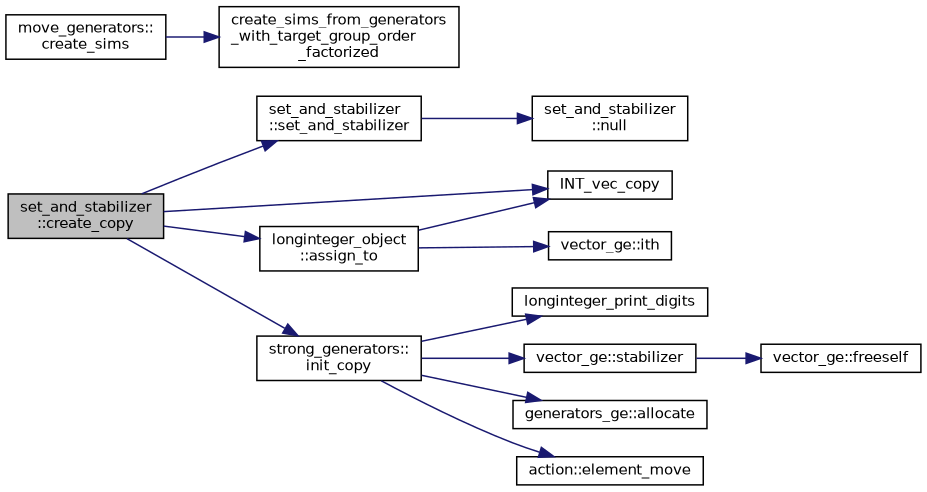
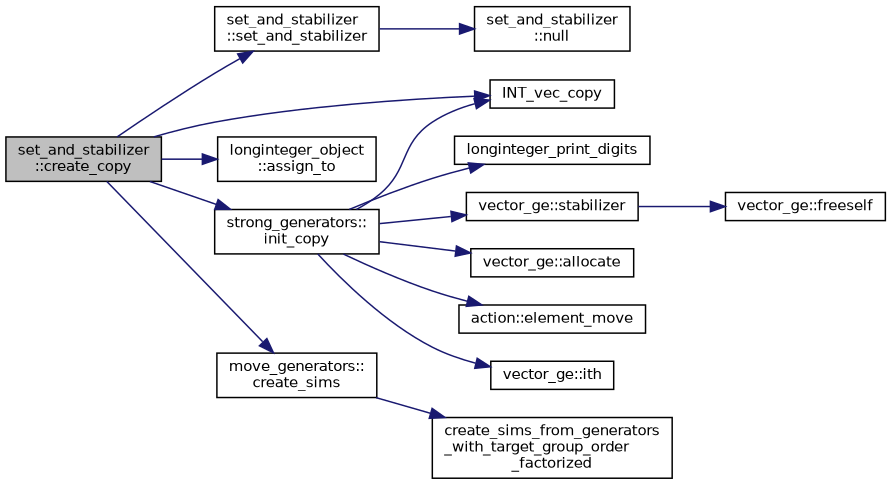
(477, 216) -> (409, 149)
(476, 247) -> (389, 320)
none -> (185, 262)
(610, 415) -> (552, 263)
